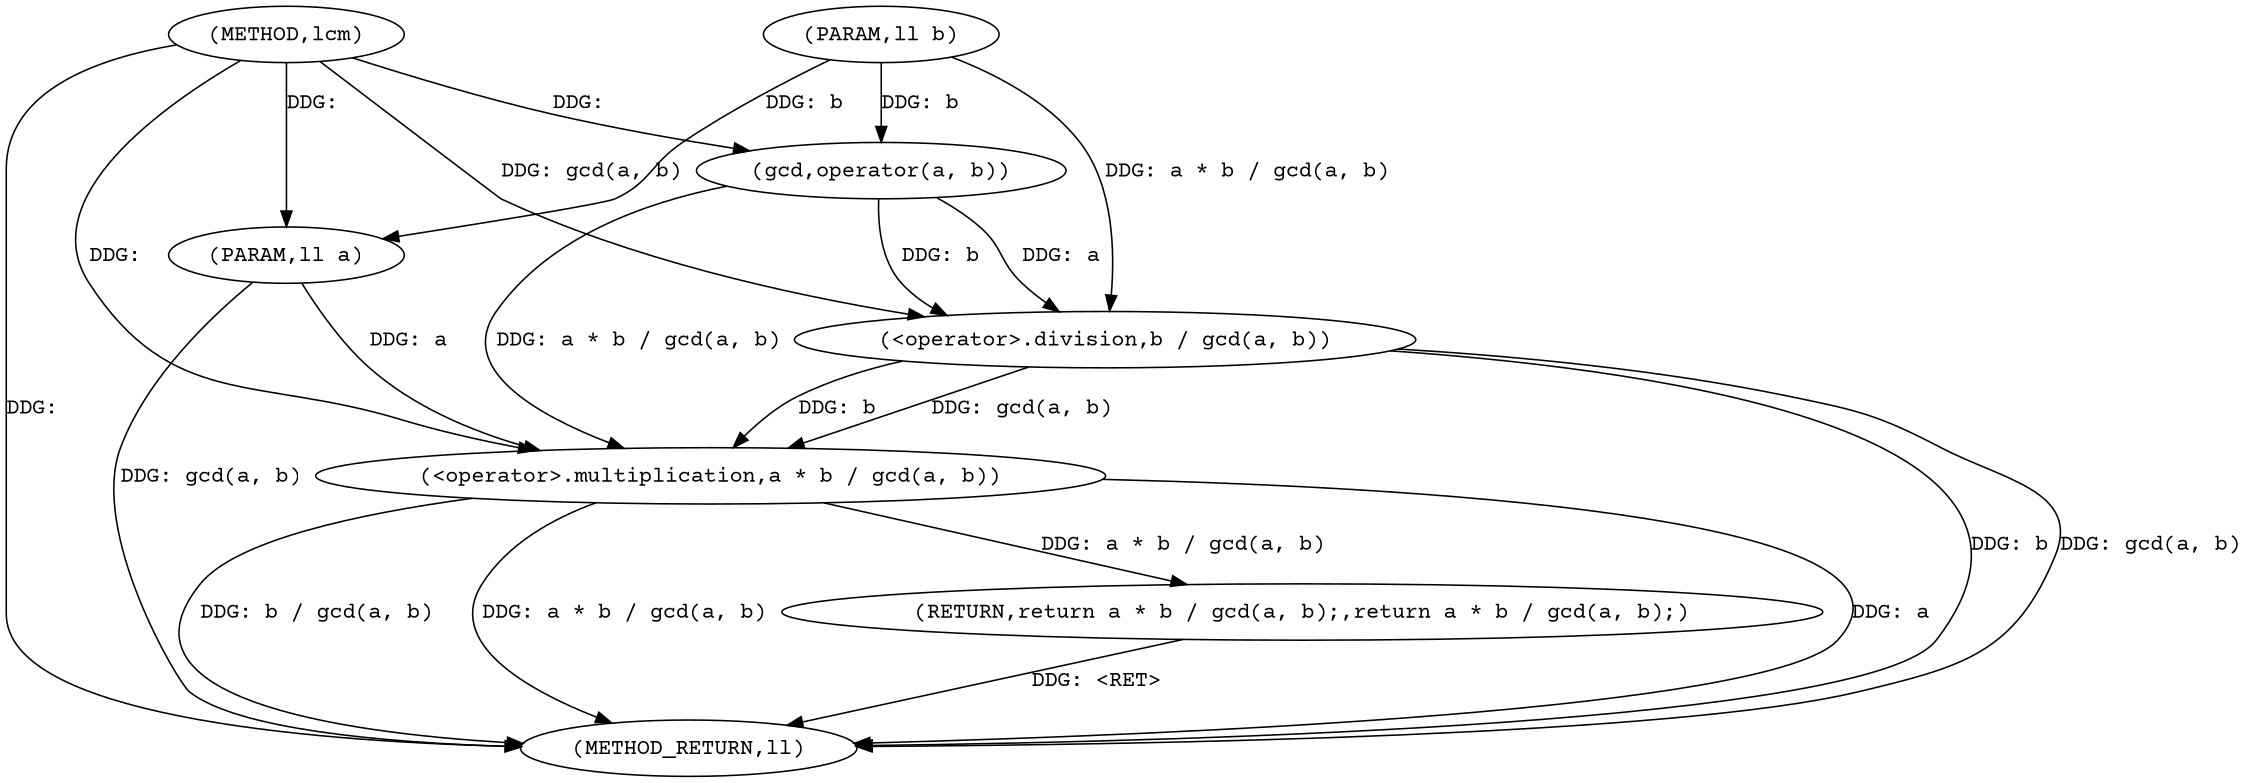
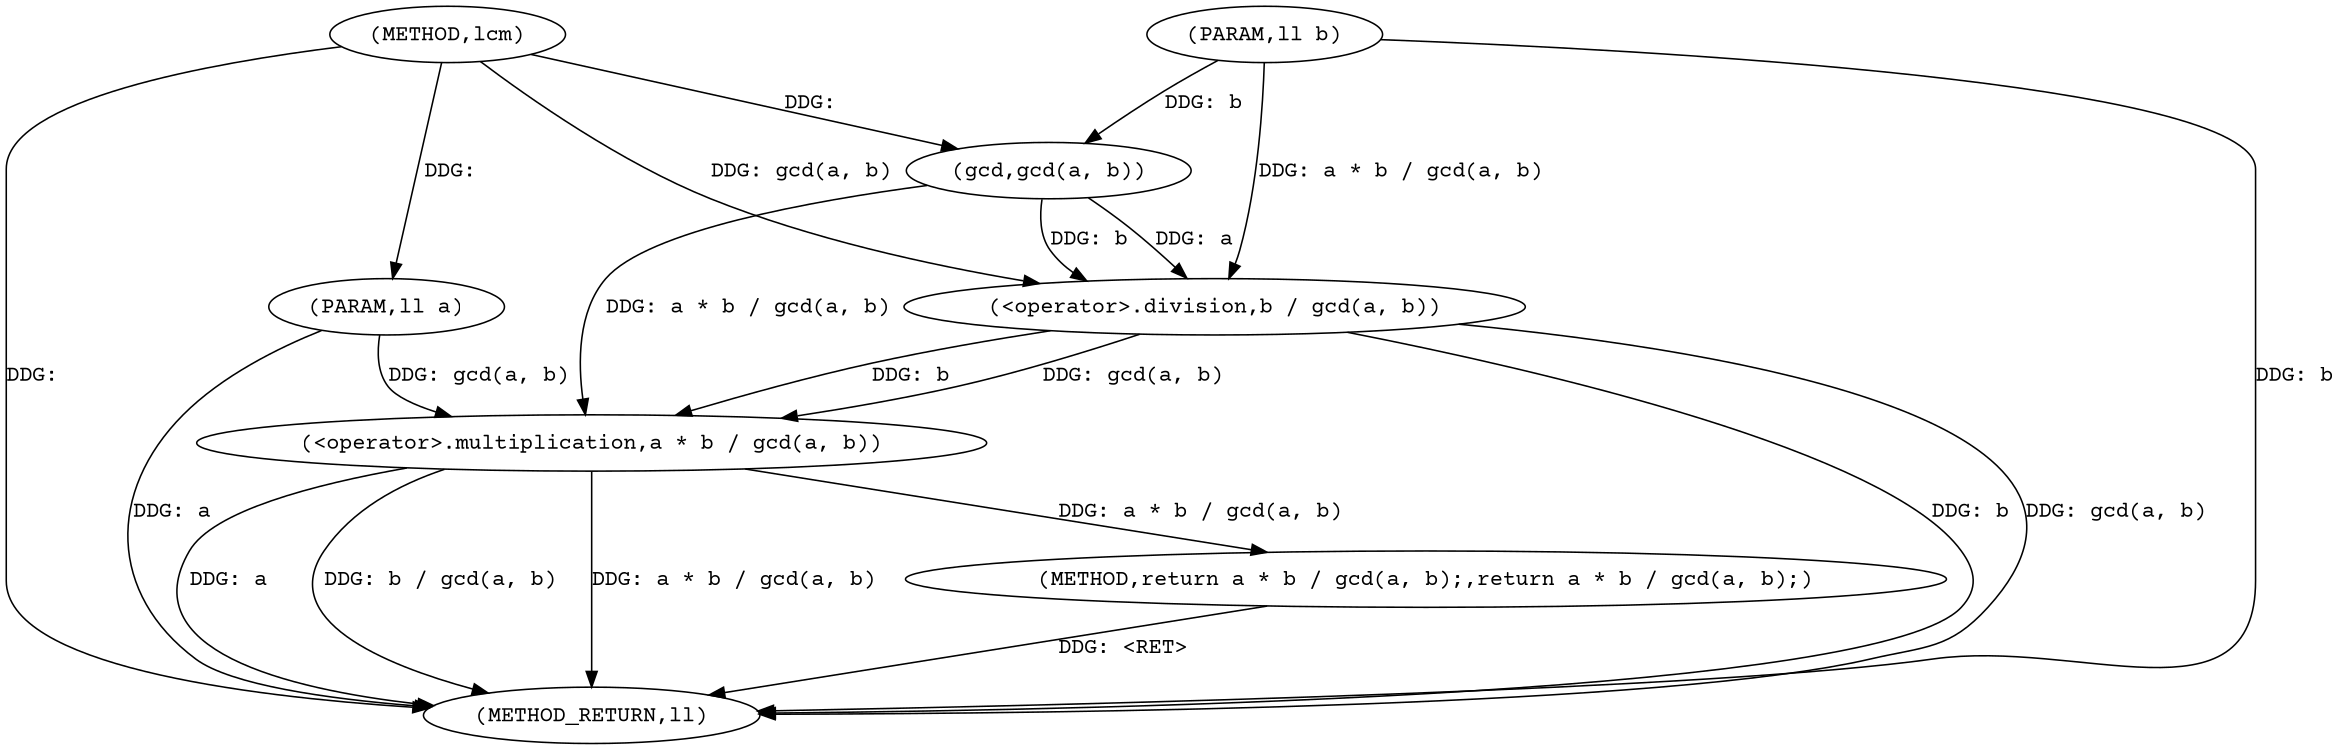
(881, 171) -> (1049, 171)
(631, 189) -> (2194, 664)
(409, 340) -> (479, 375)
(148, 348) -> none
(211, 476) -> (172, 511)
(1302, 612) -> (1426, 579)
